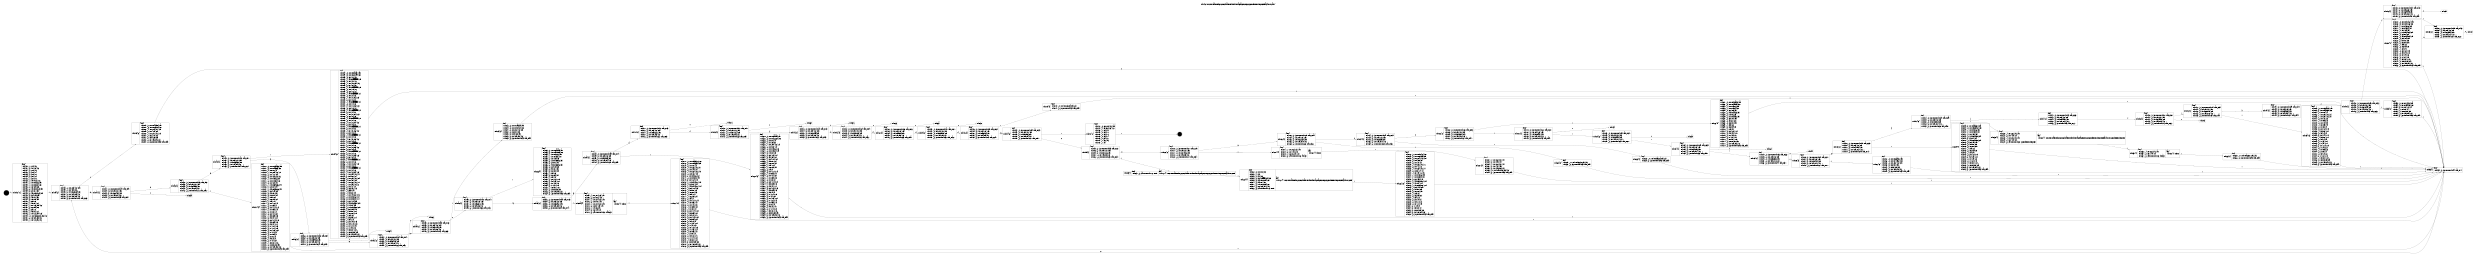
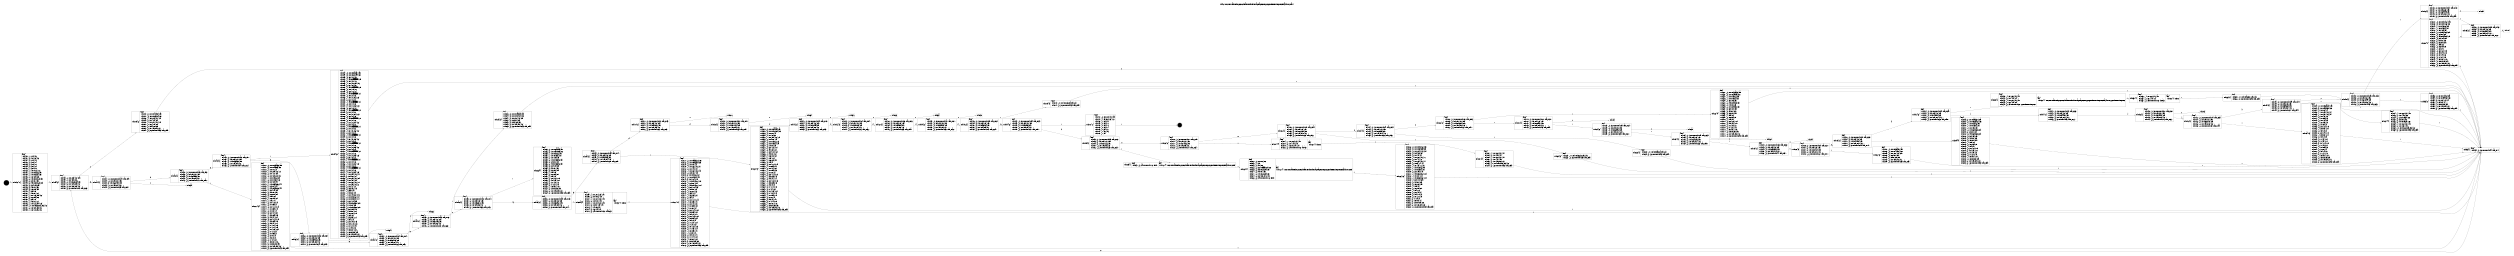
none -> (2400, 122)
